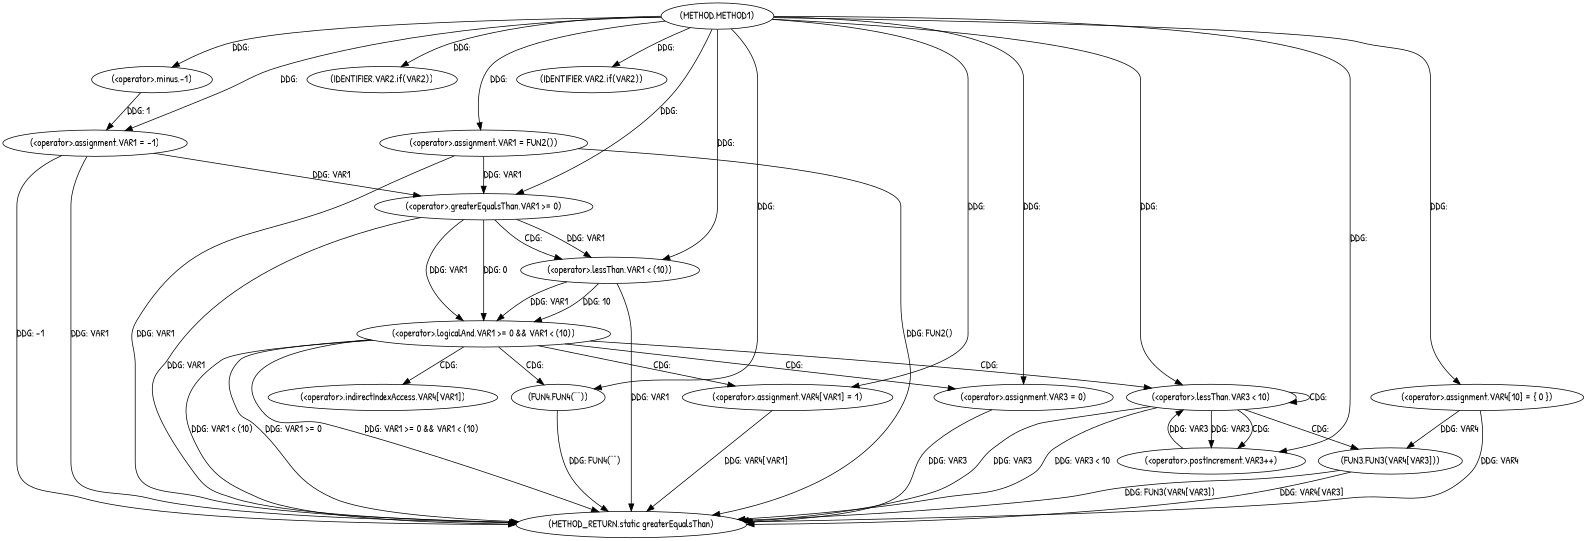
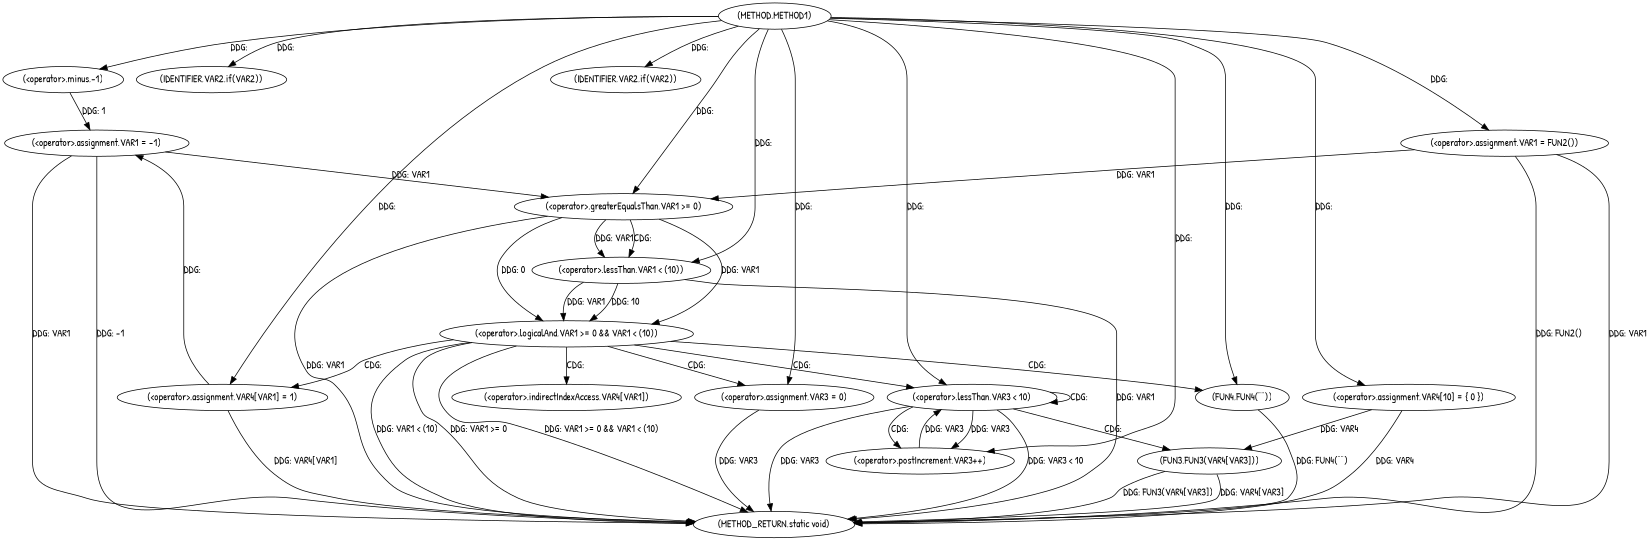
(390, 42) -> (184, 265)
(631, 525) -> (774, 525)
